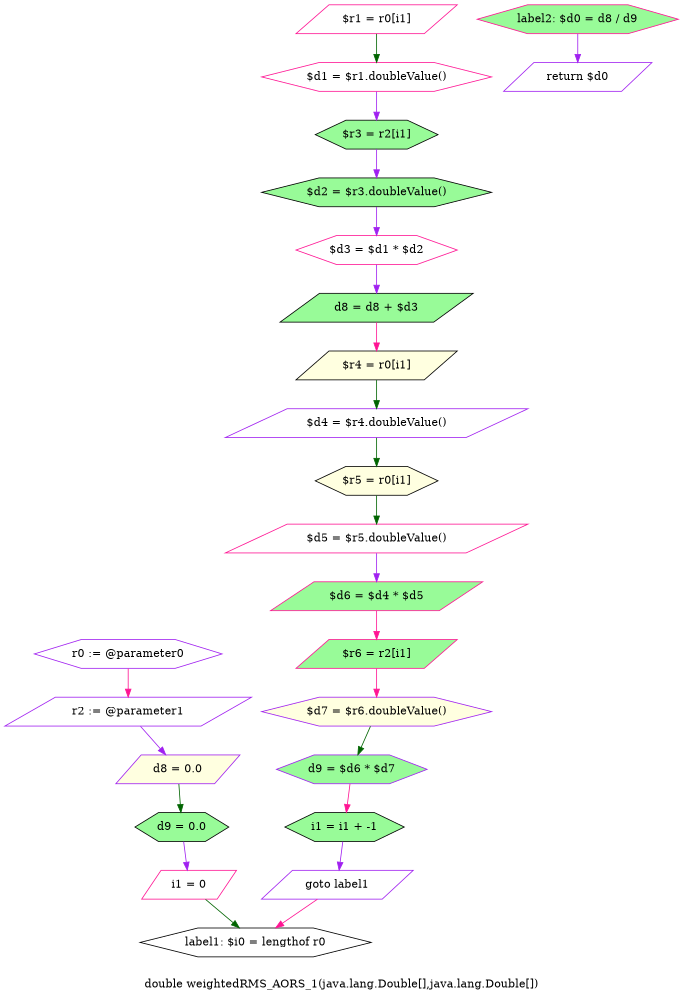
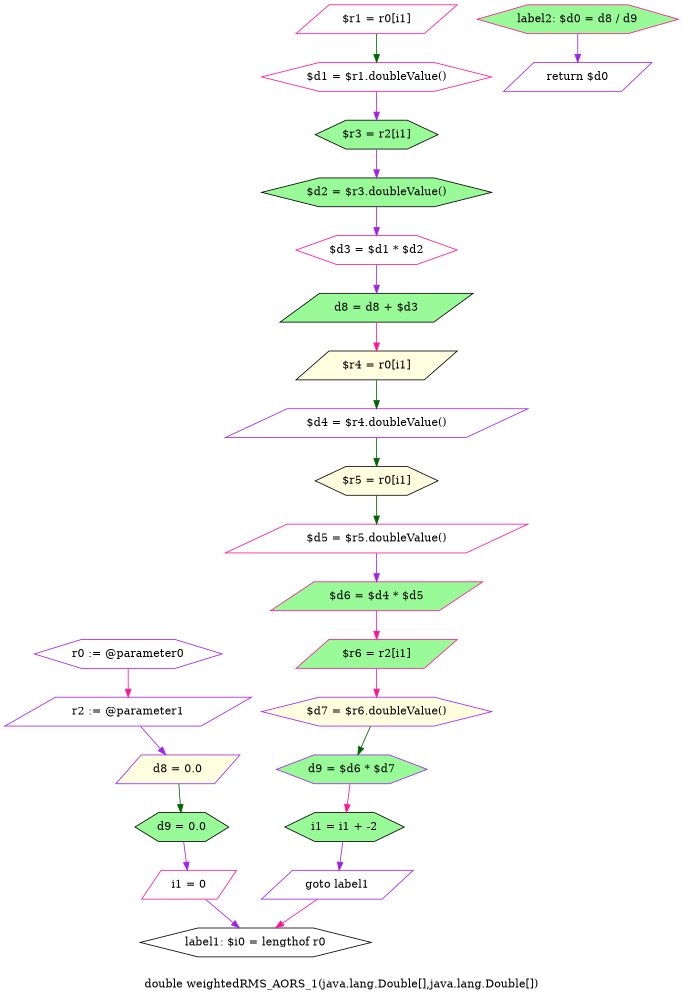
(345, 827) -> (345, 827)
(219, 911) -> (219, 911)
